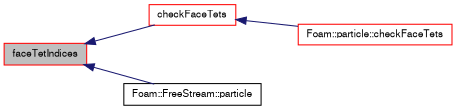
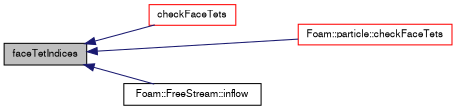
(272, 23) -> (198, 45)
(45, 54) -> (45, 54)
(192, 94) -> (192, 94)
